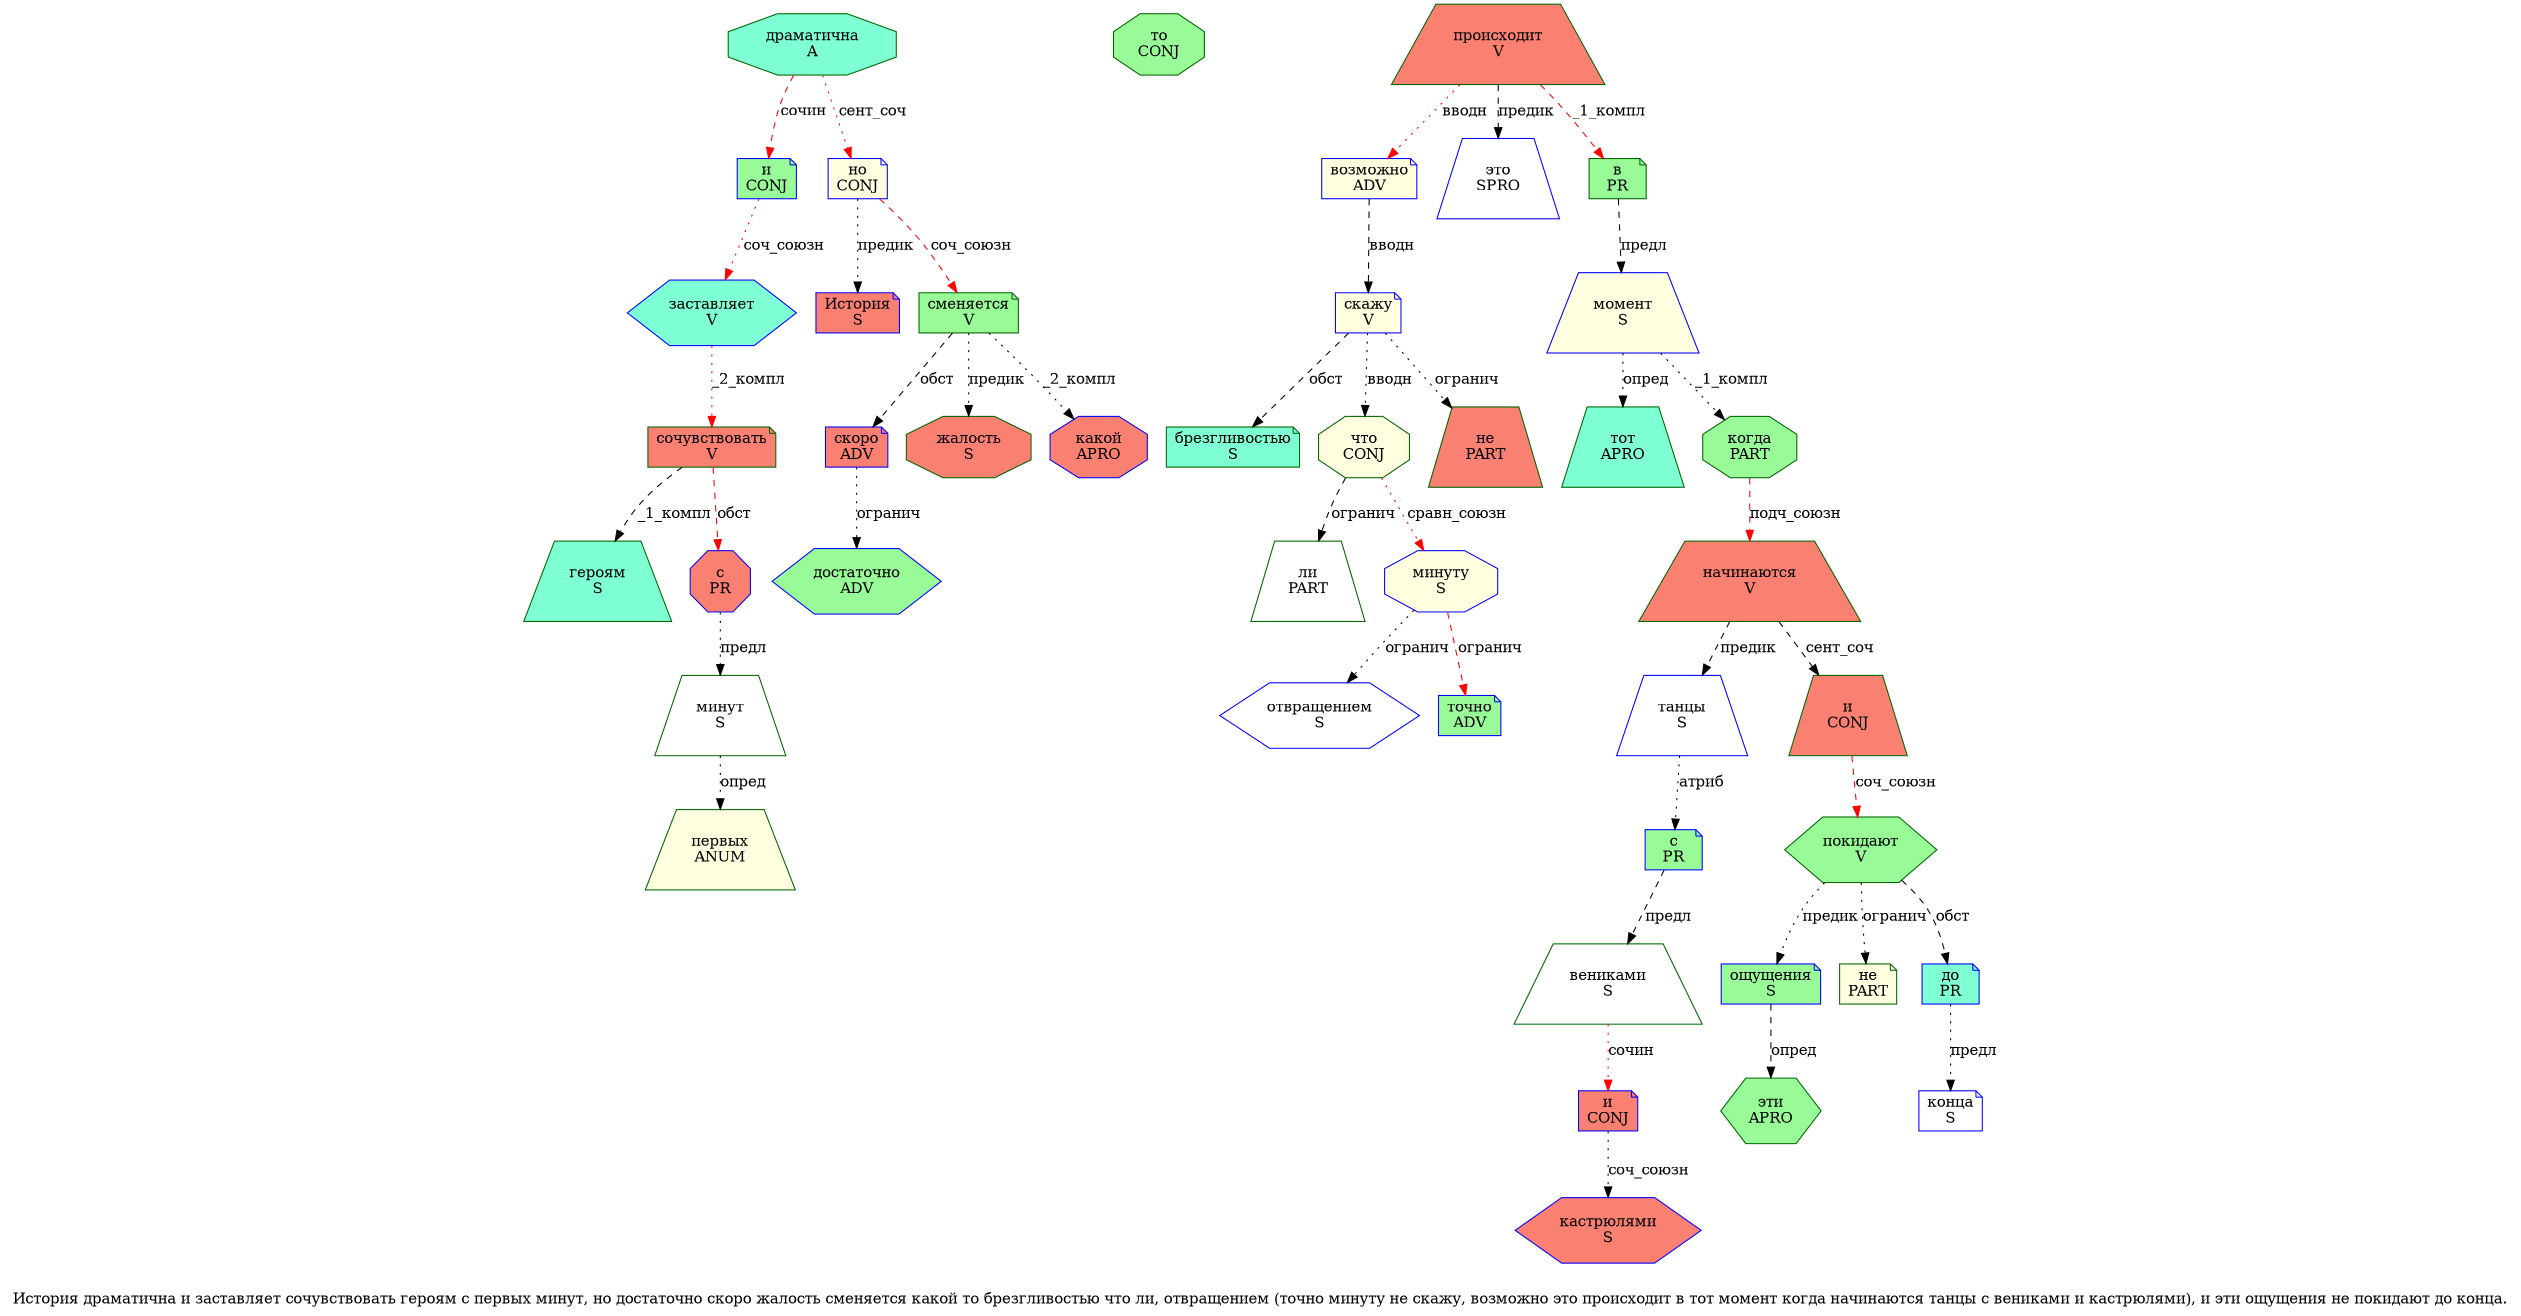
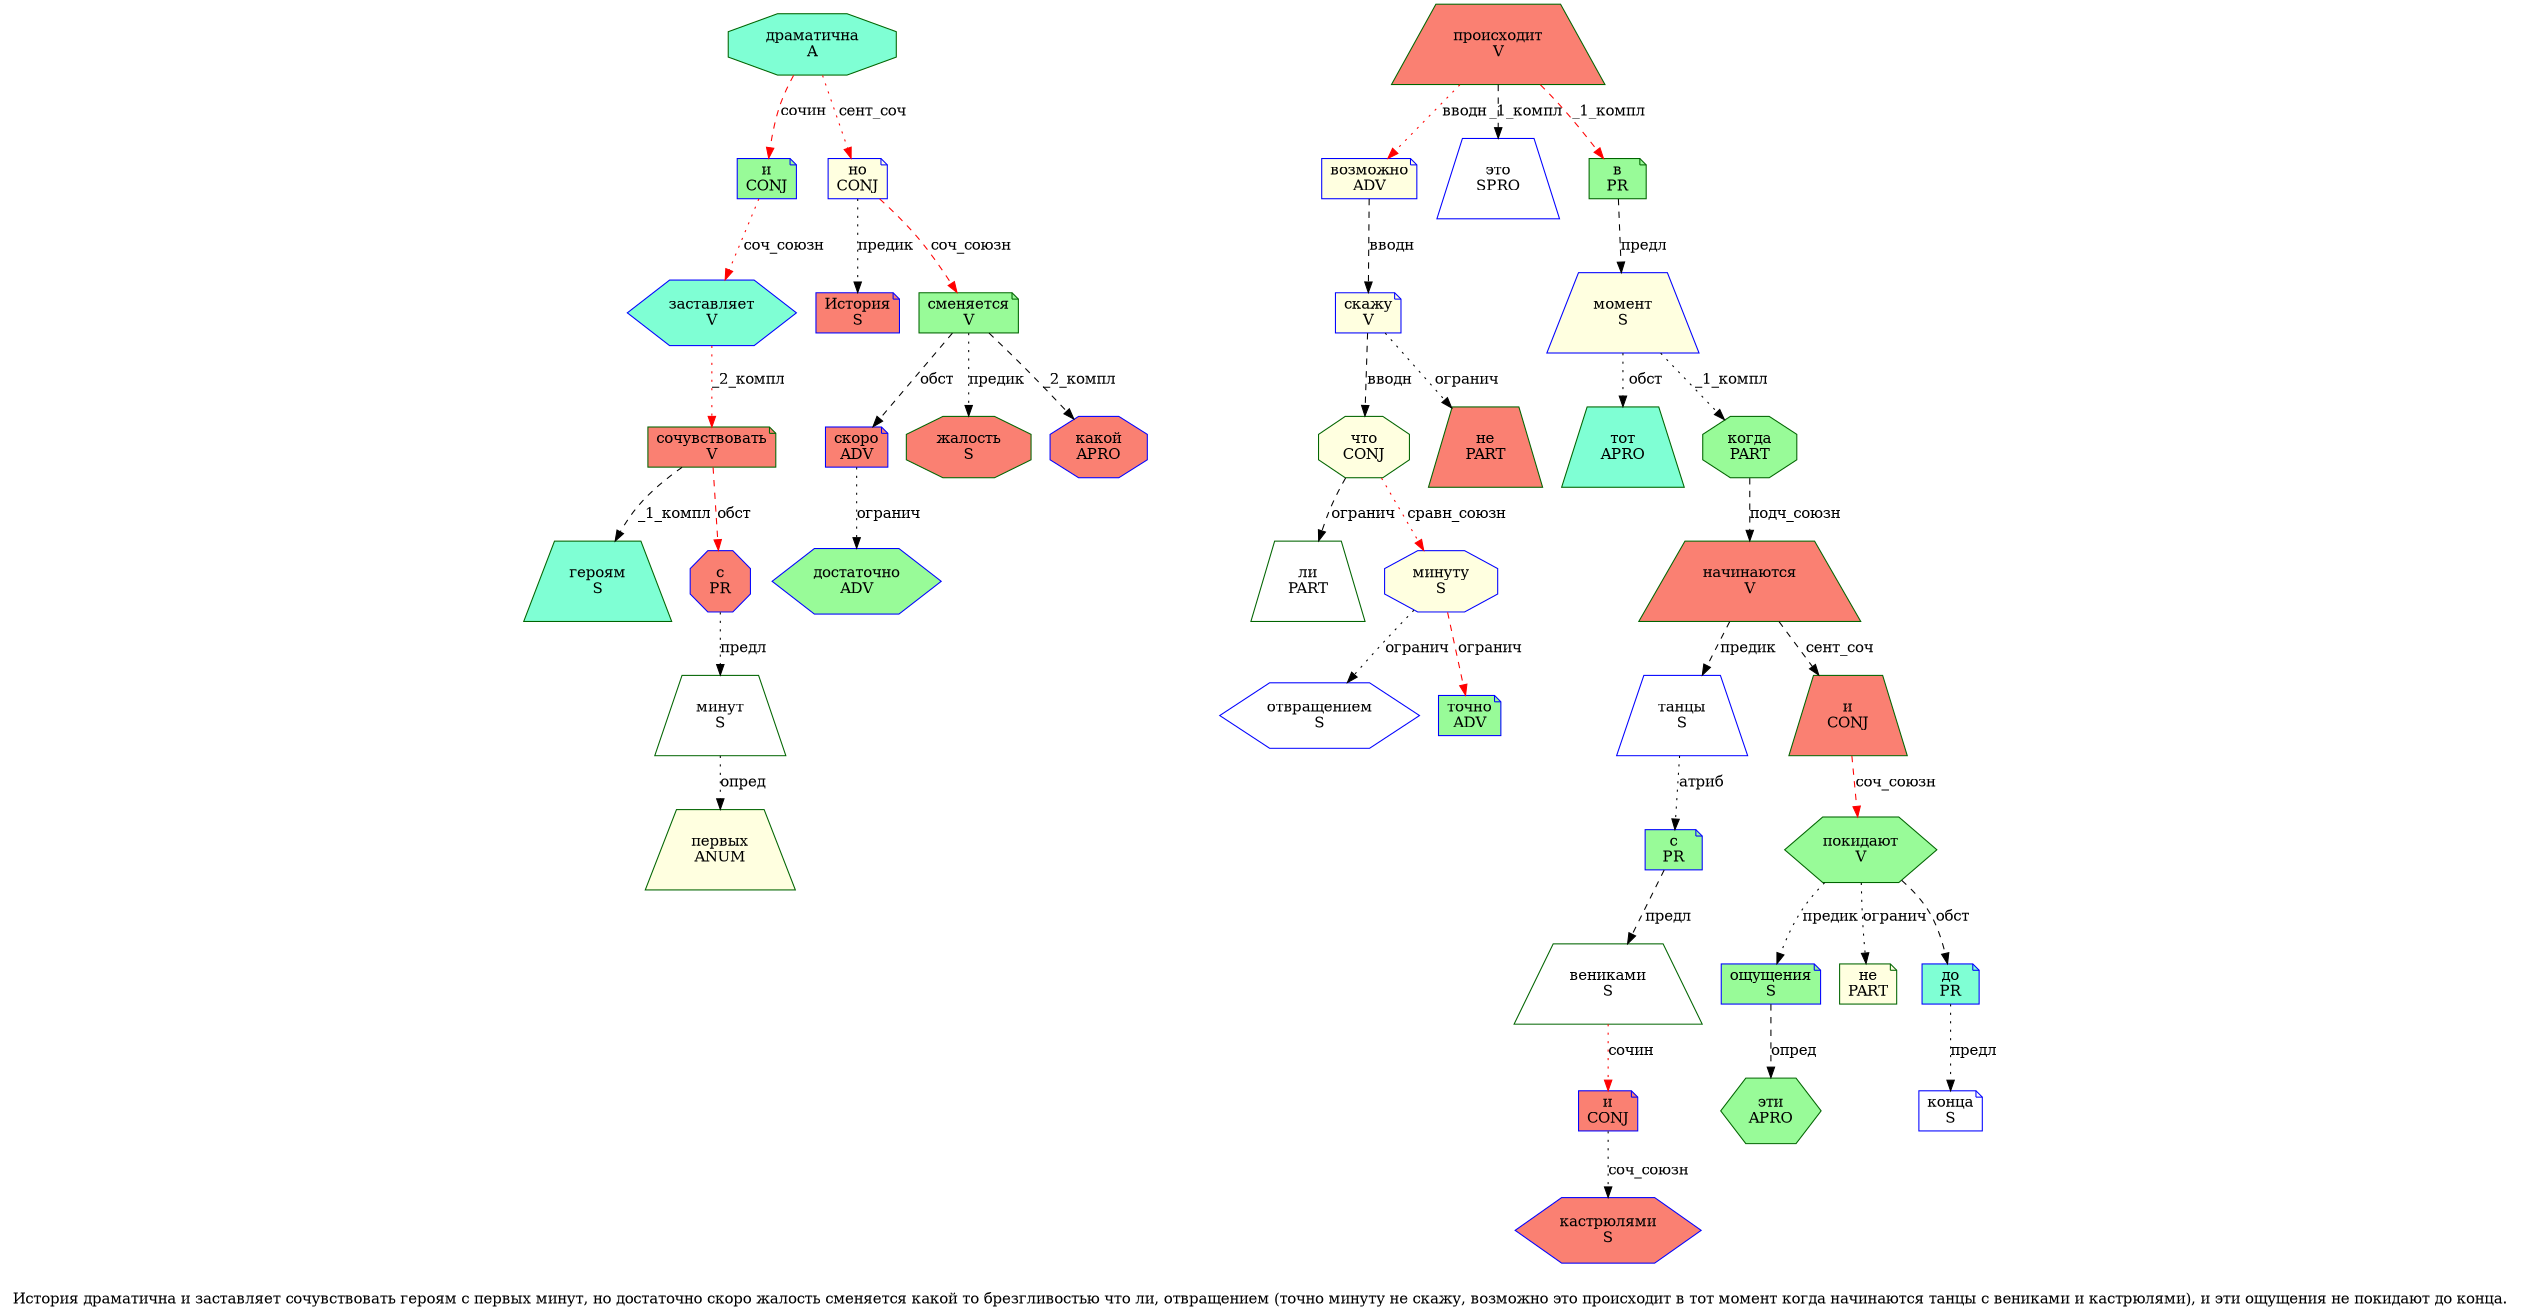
(1159, 44) -> none
(1526, 112) -> (1526, 112)
(1366, 369) -> (1366, 369)
(1028, 371) -> (1028, 371)
(1646, 380) -> (1646, 380)
(1233, 447) -> none
(1750, 504) -> (1750, 504)
